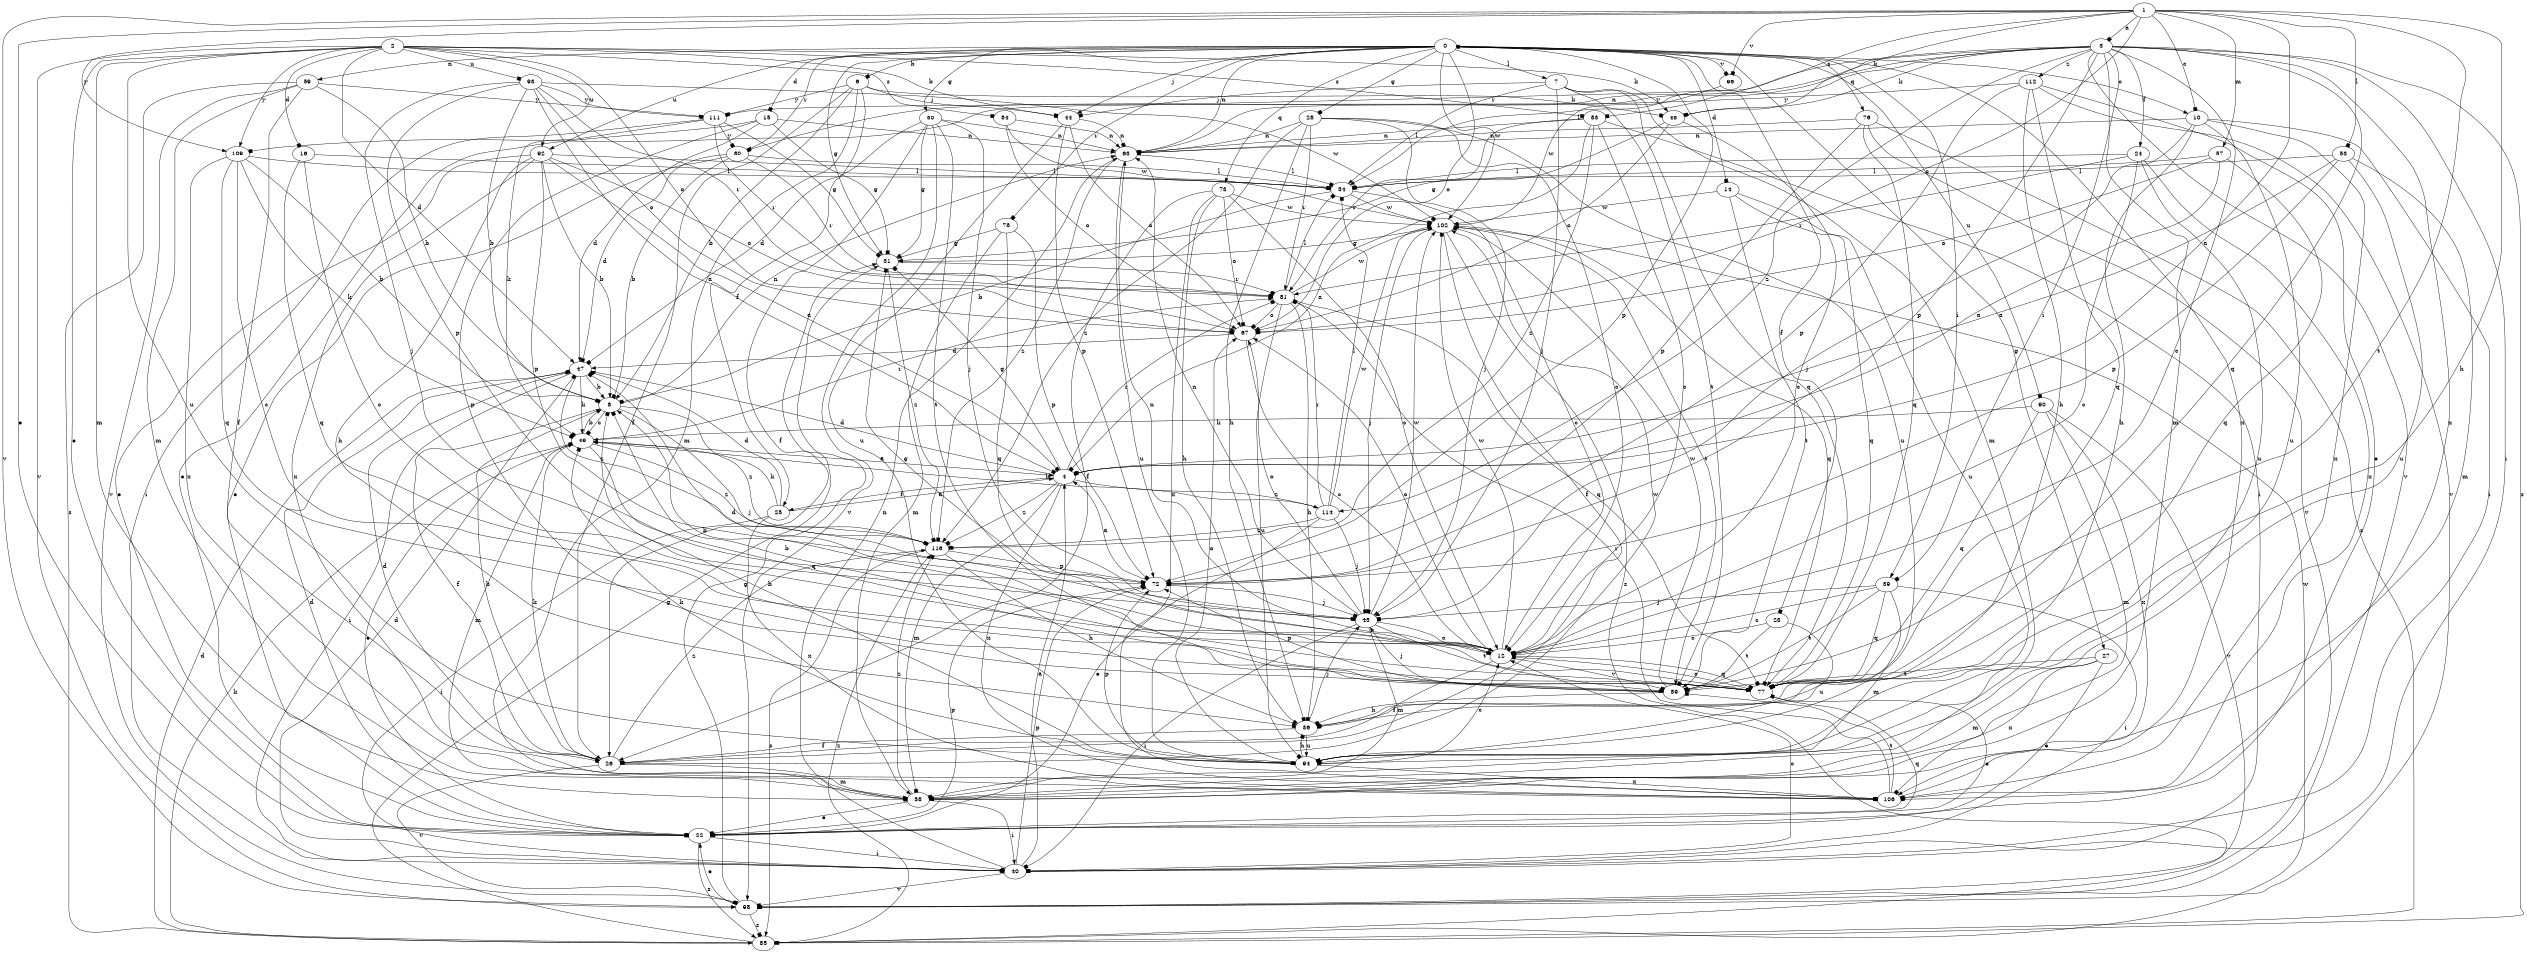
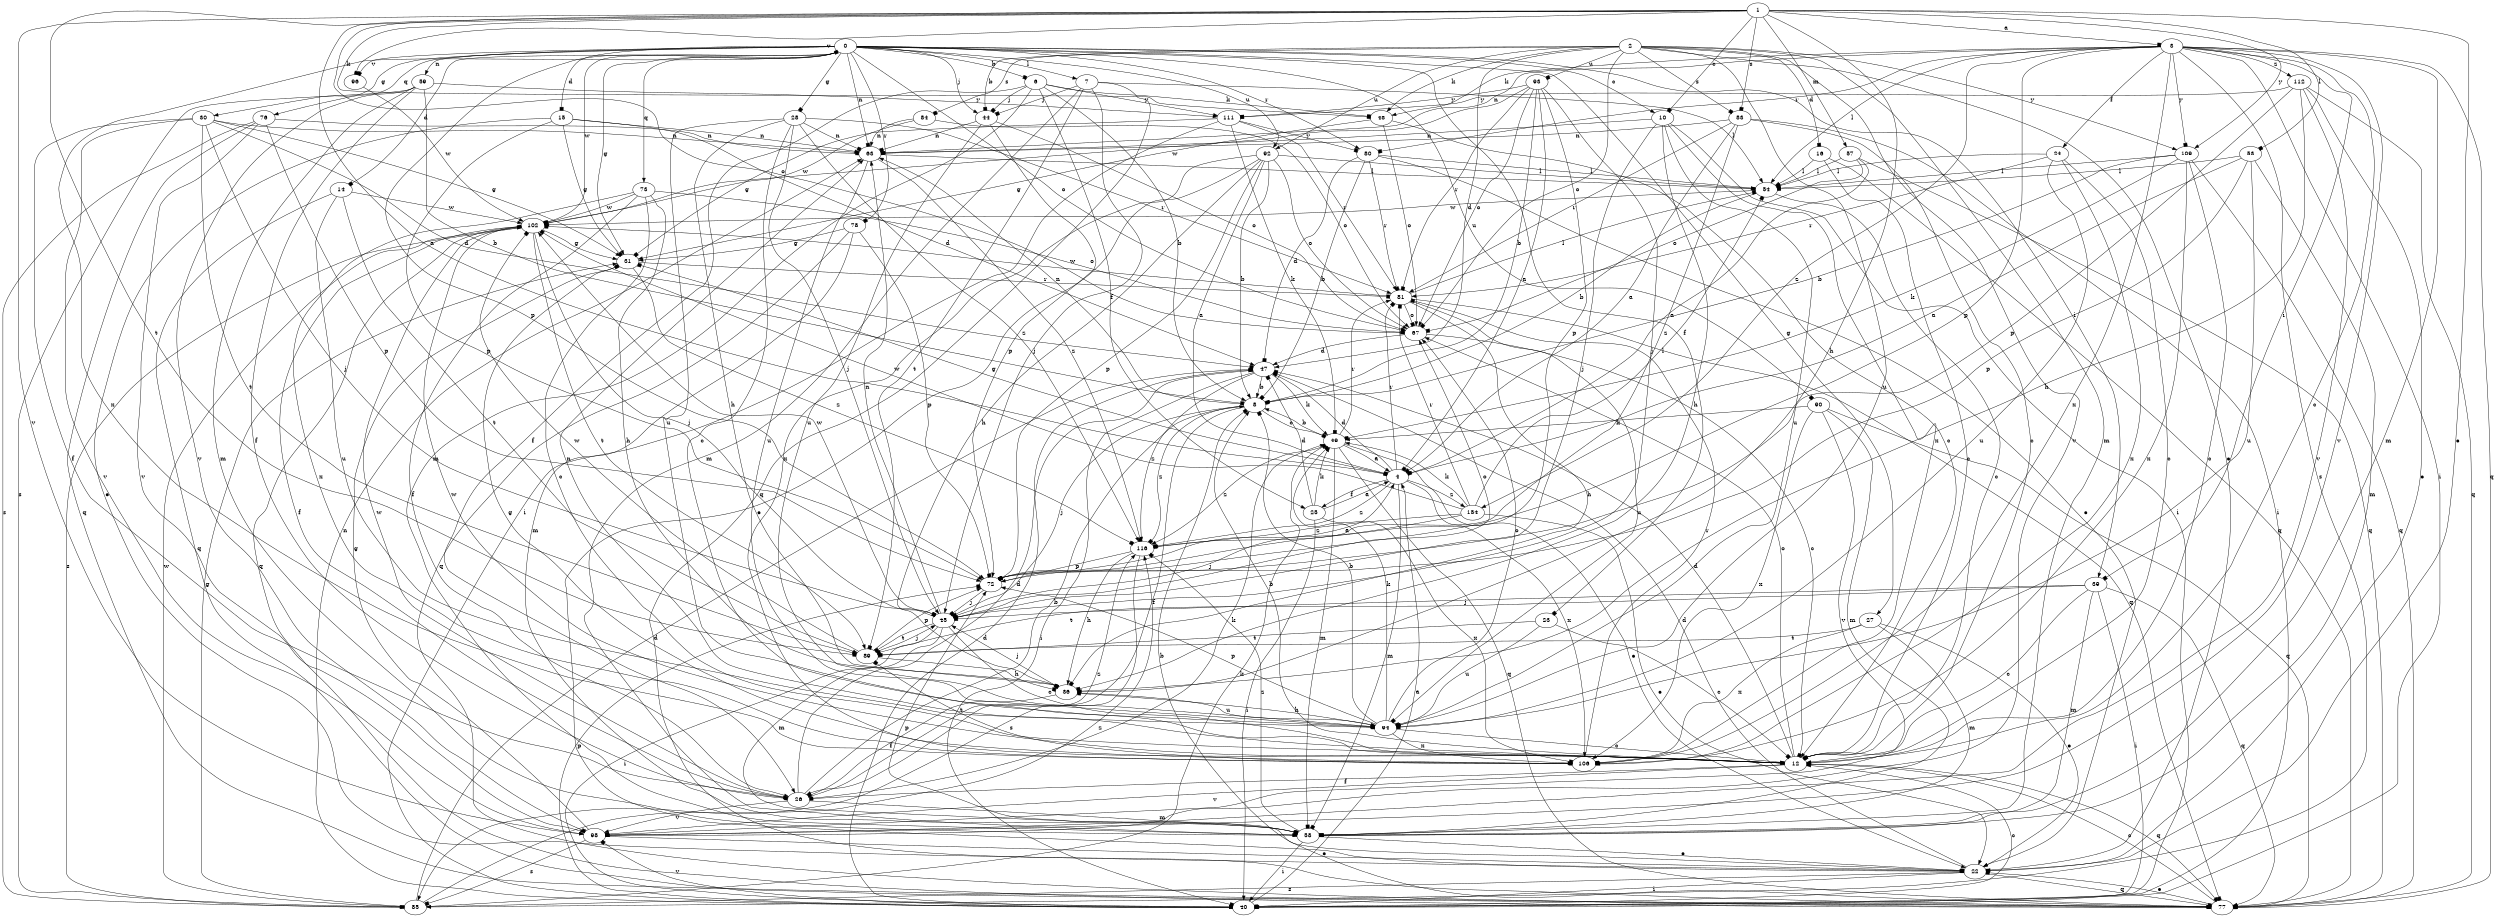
(1327, 513) -> (1473, 513)
(786, 631) -> (580, 397)
(1590, 672) -> (1197, 794)
